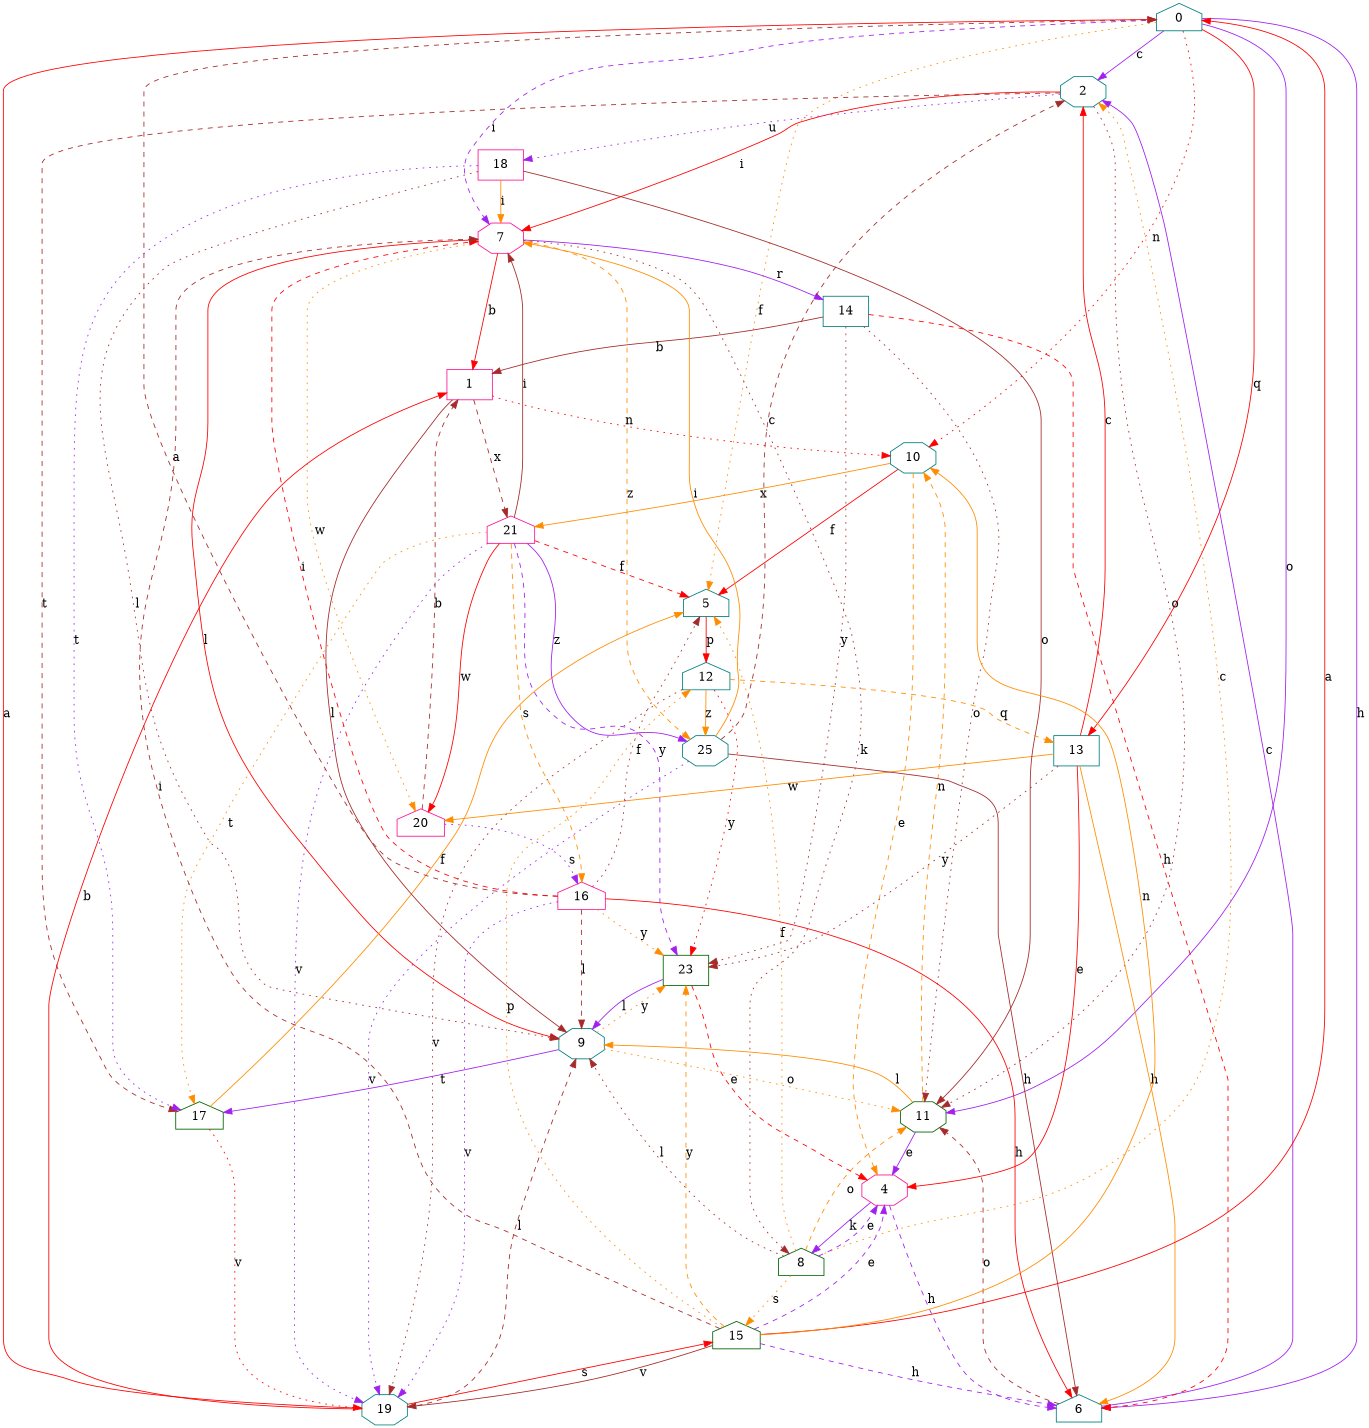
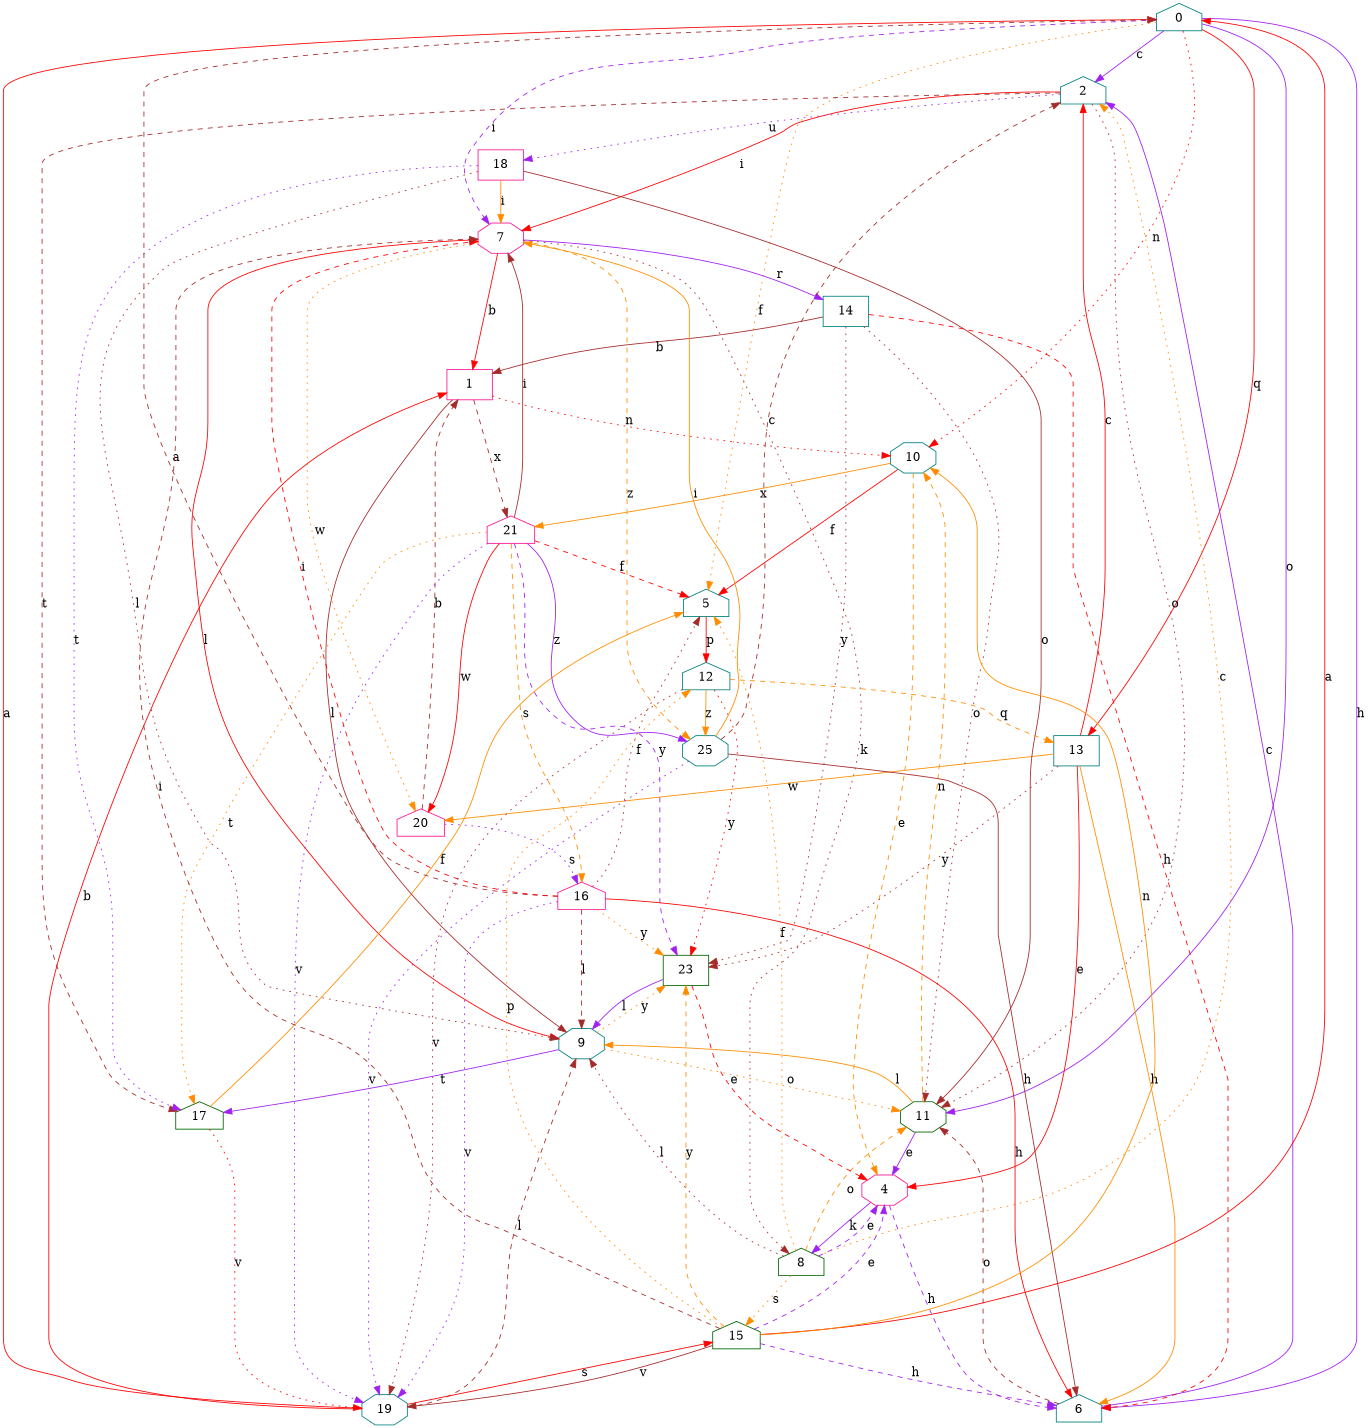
(1083, 92) -> (1083, 92)
